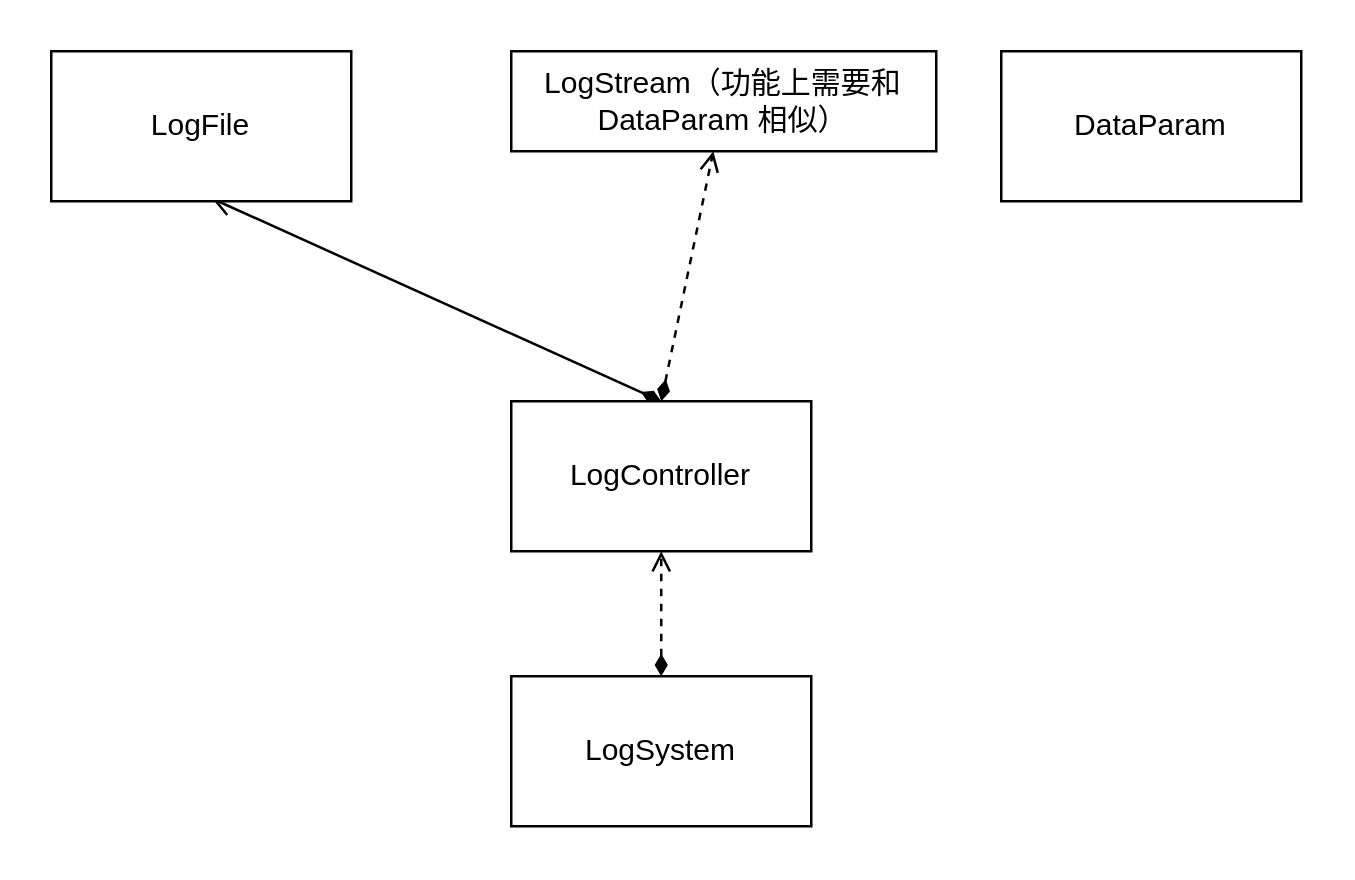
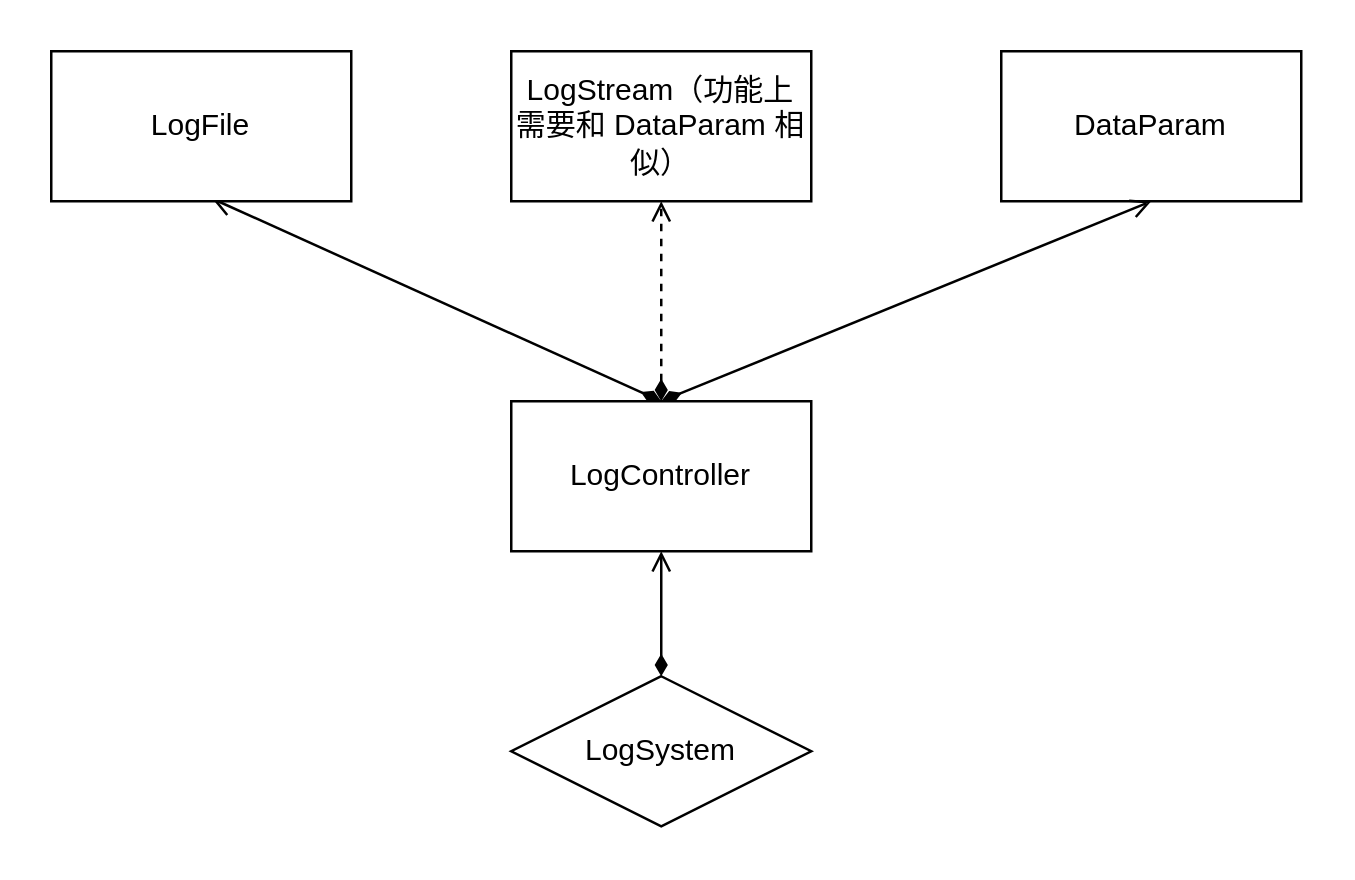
(724, 101) -> (661, 126)
none -> (912, 299)
(661, 604) -> (661, 604)
(661, 751) -> (661, 751)
